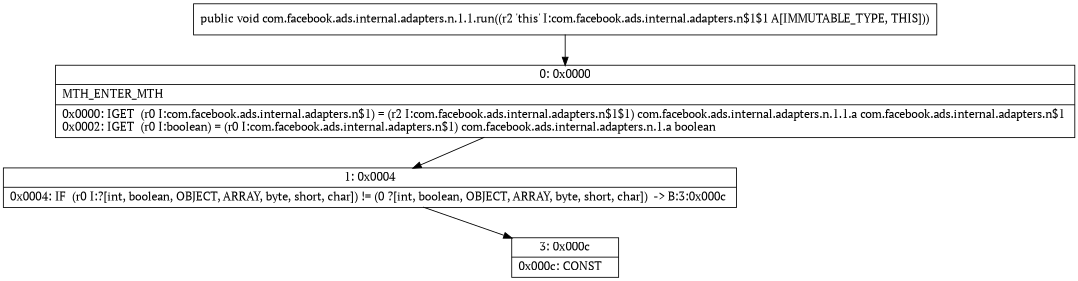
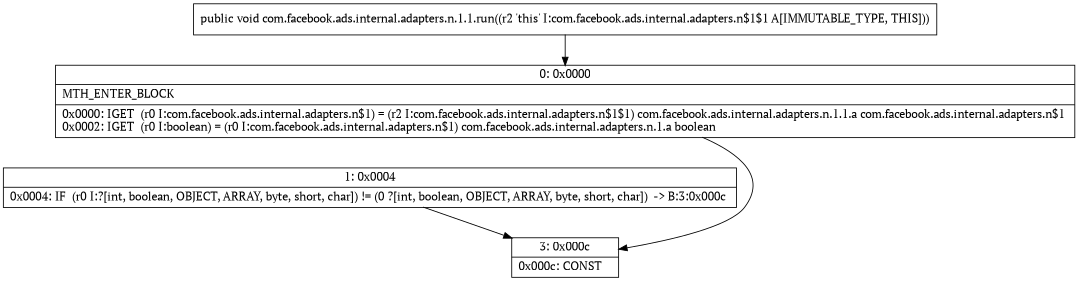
(113, 94) -> (118, 94)
(452, 151) -> (734, 216)
